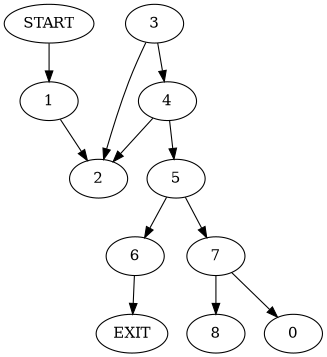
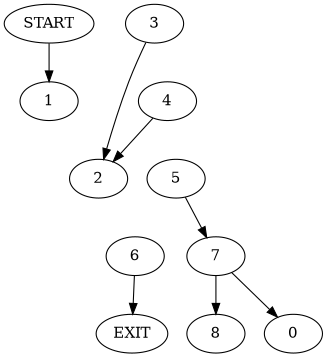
(160, 57) -> none
(71, 135) -> none
(171, 135) -> none
(158, 213) -> none
